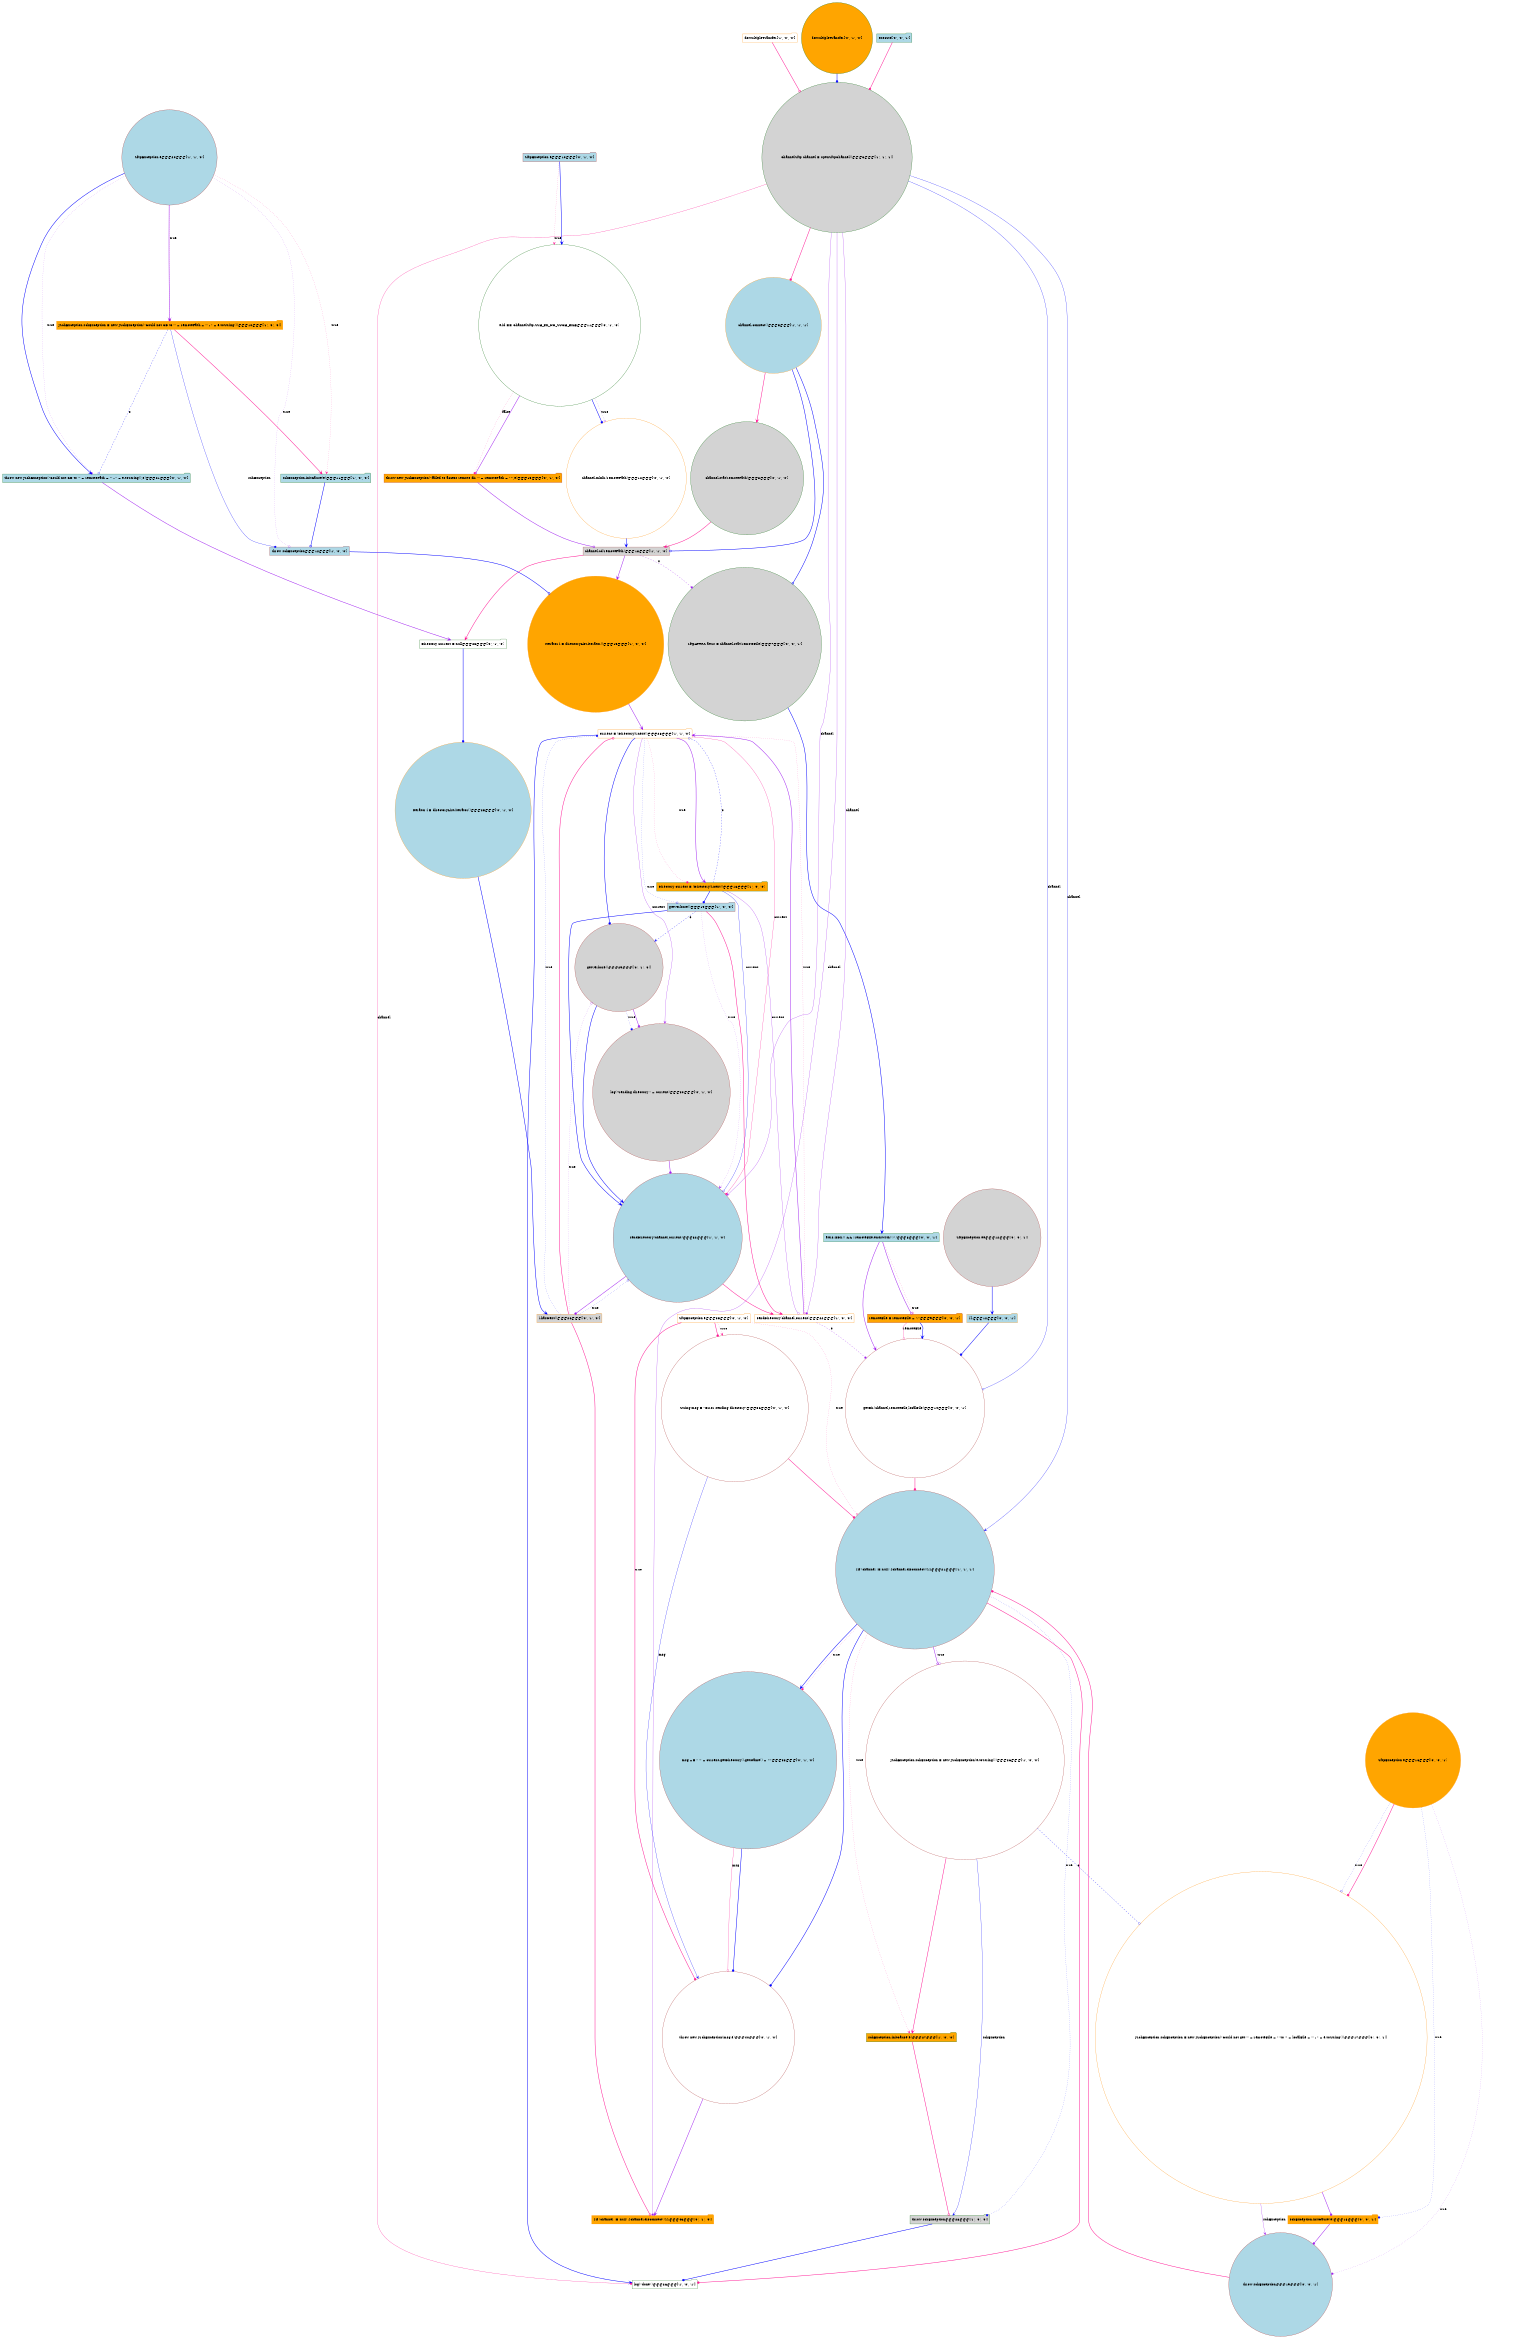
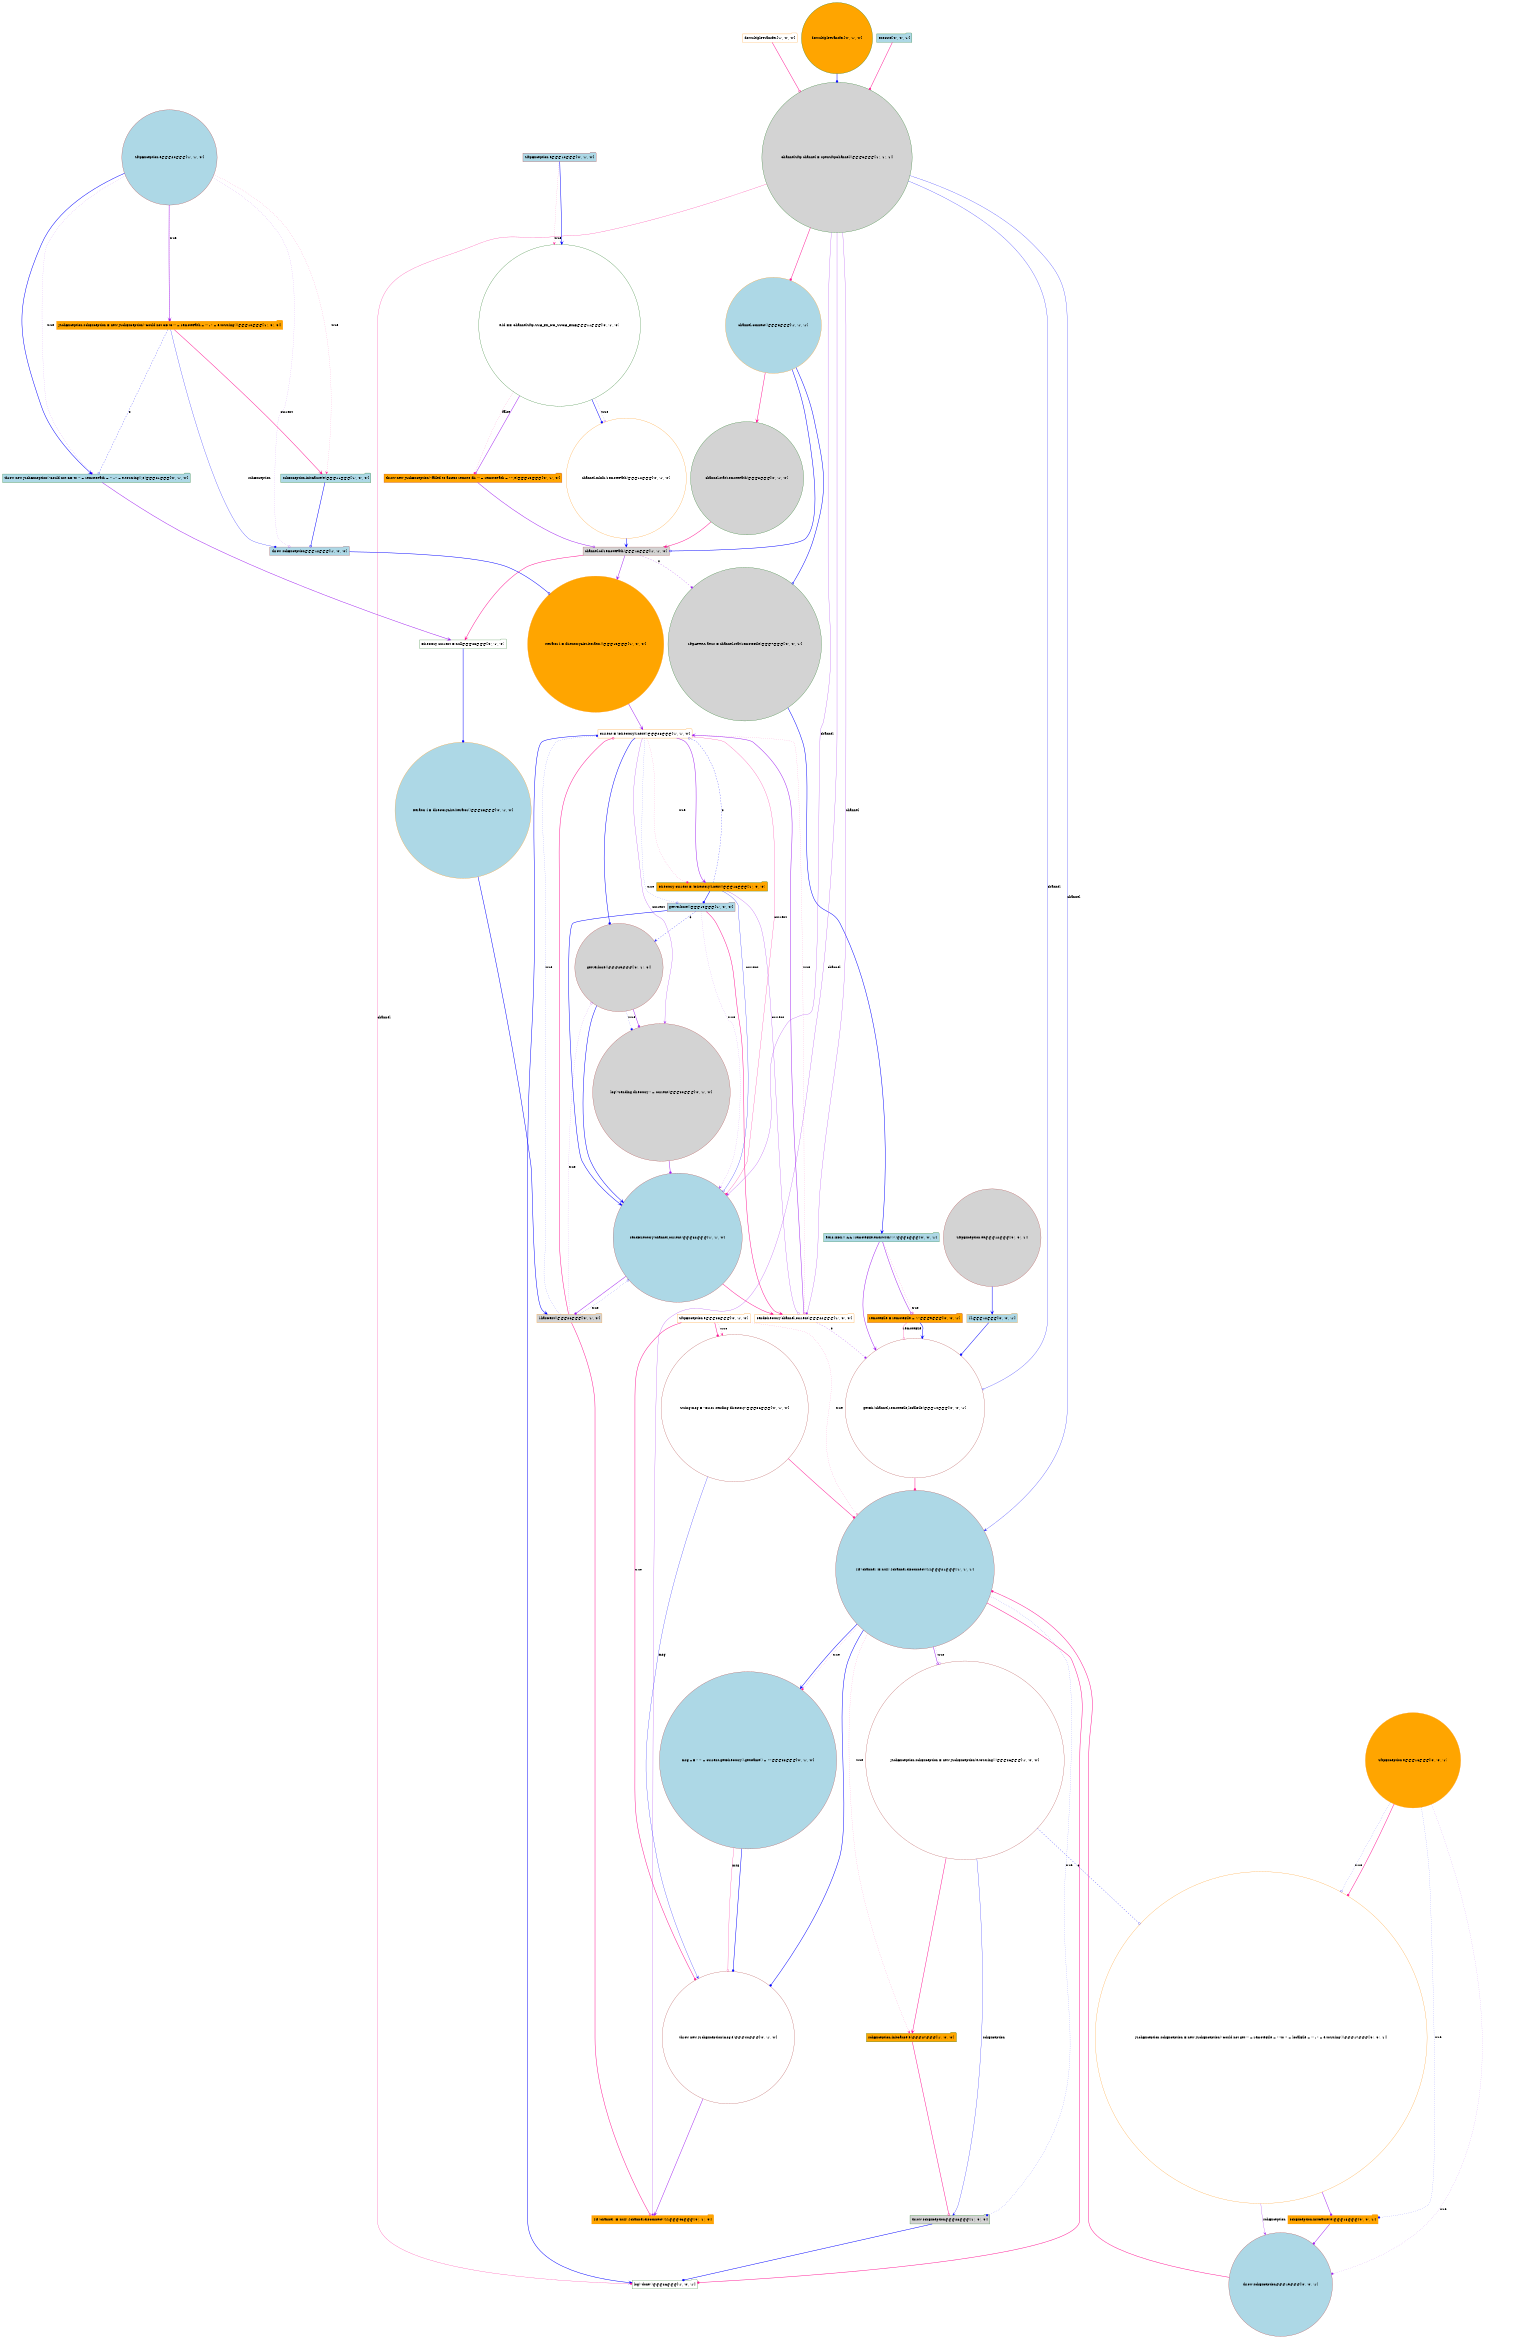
(287, 412) -> (287, 412)
